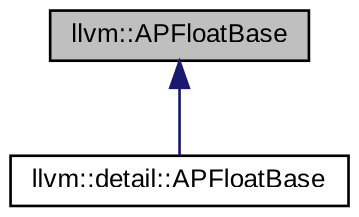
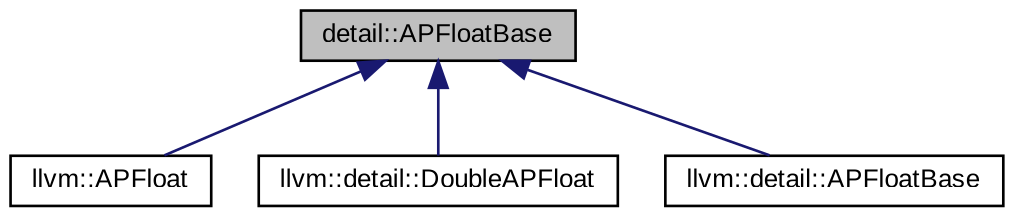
(180, 36) -> (438, 36)
none -> (111, 181)
none -> (438, 181)
